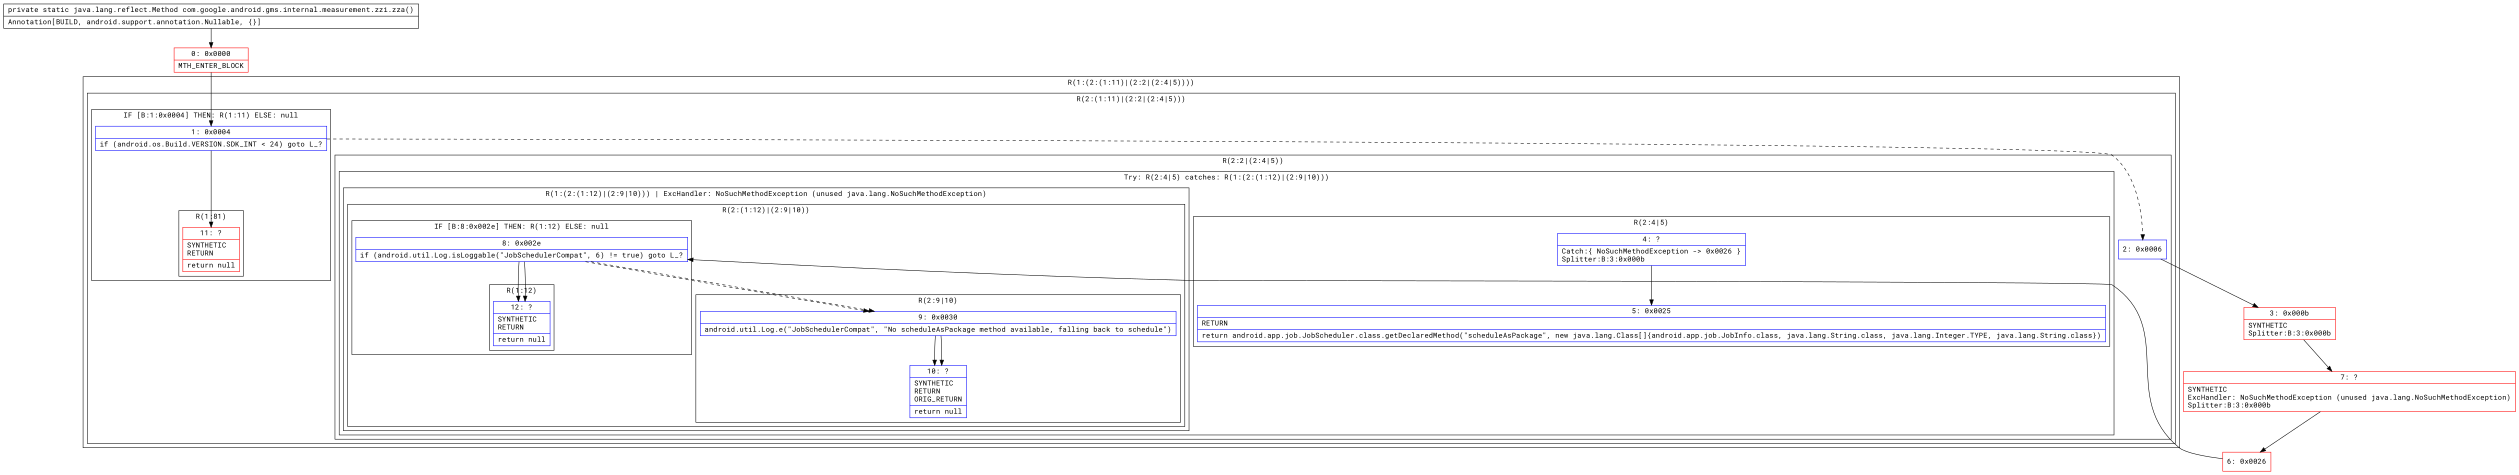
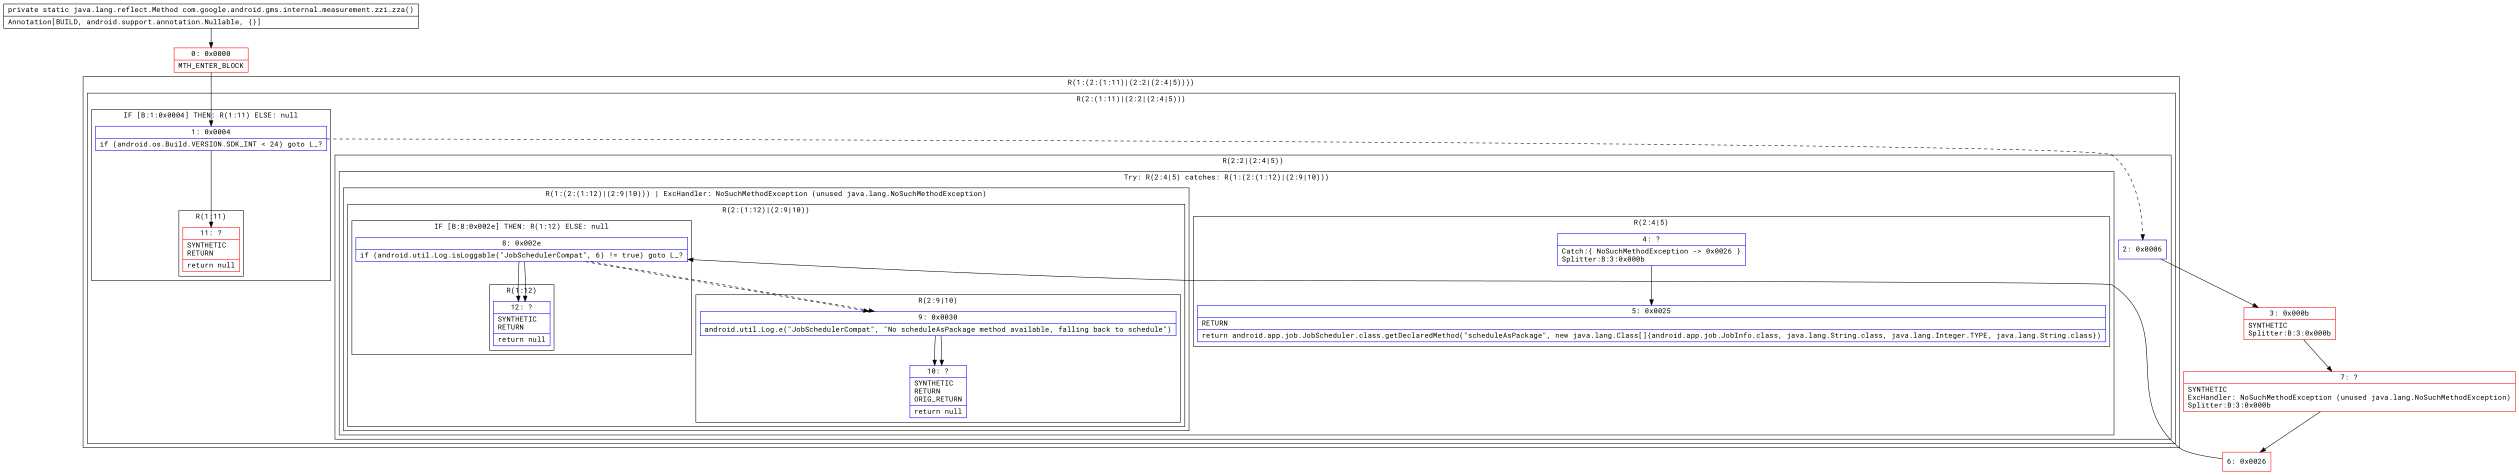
(211, 217) -> (211, 217)
